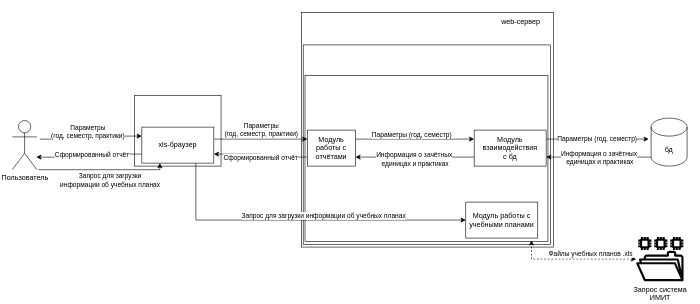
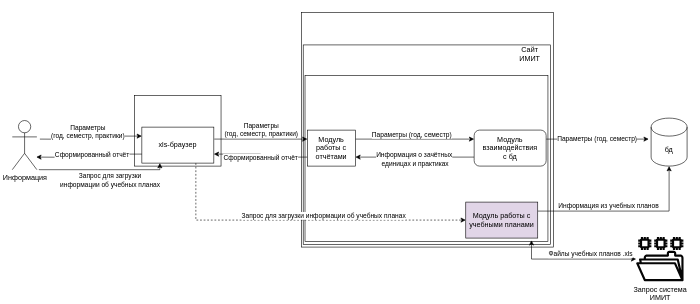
(521, 21) -> none
none -> (530, 54)
(510, 148) -> (510, 148)
(599, 157) -> none
(25, 178) -> (25, 178)
none -> (571, 211)
(299, 220) -> (299, 220)
(502, 220) -> (502, 220)
(575, 259) -> (575, 259)
